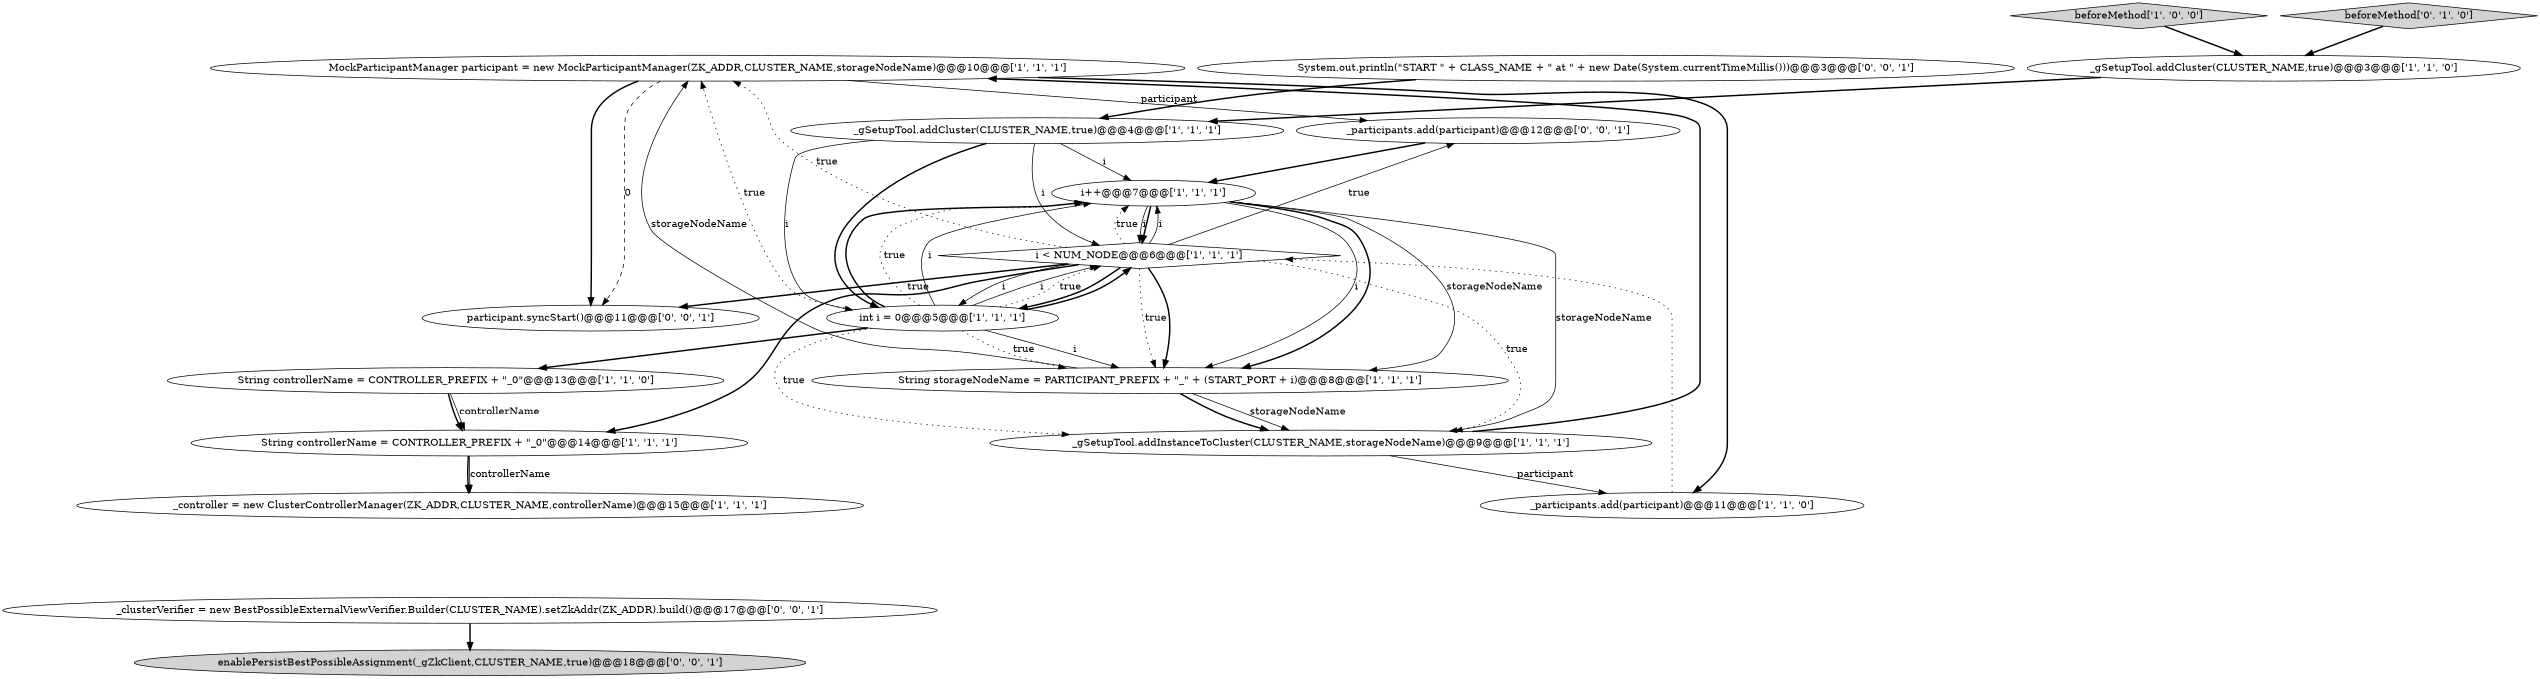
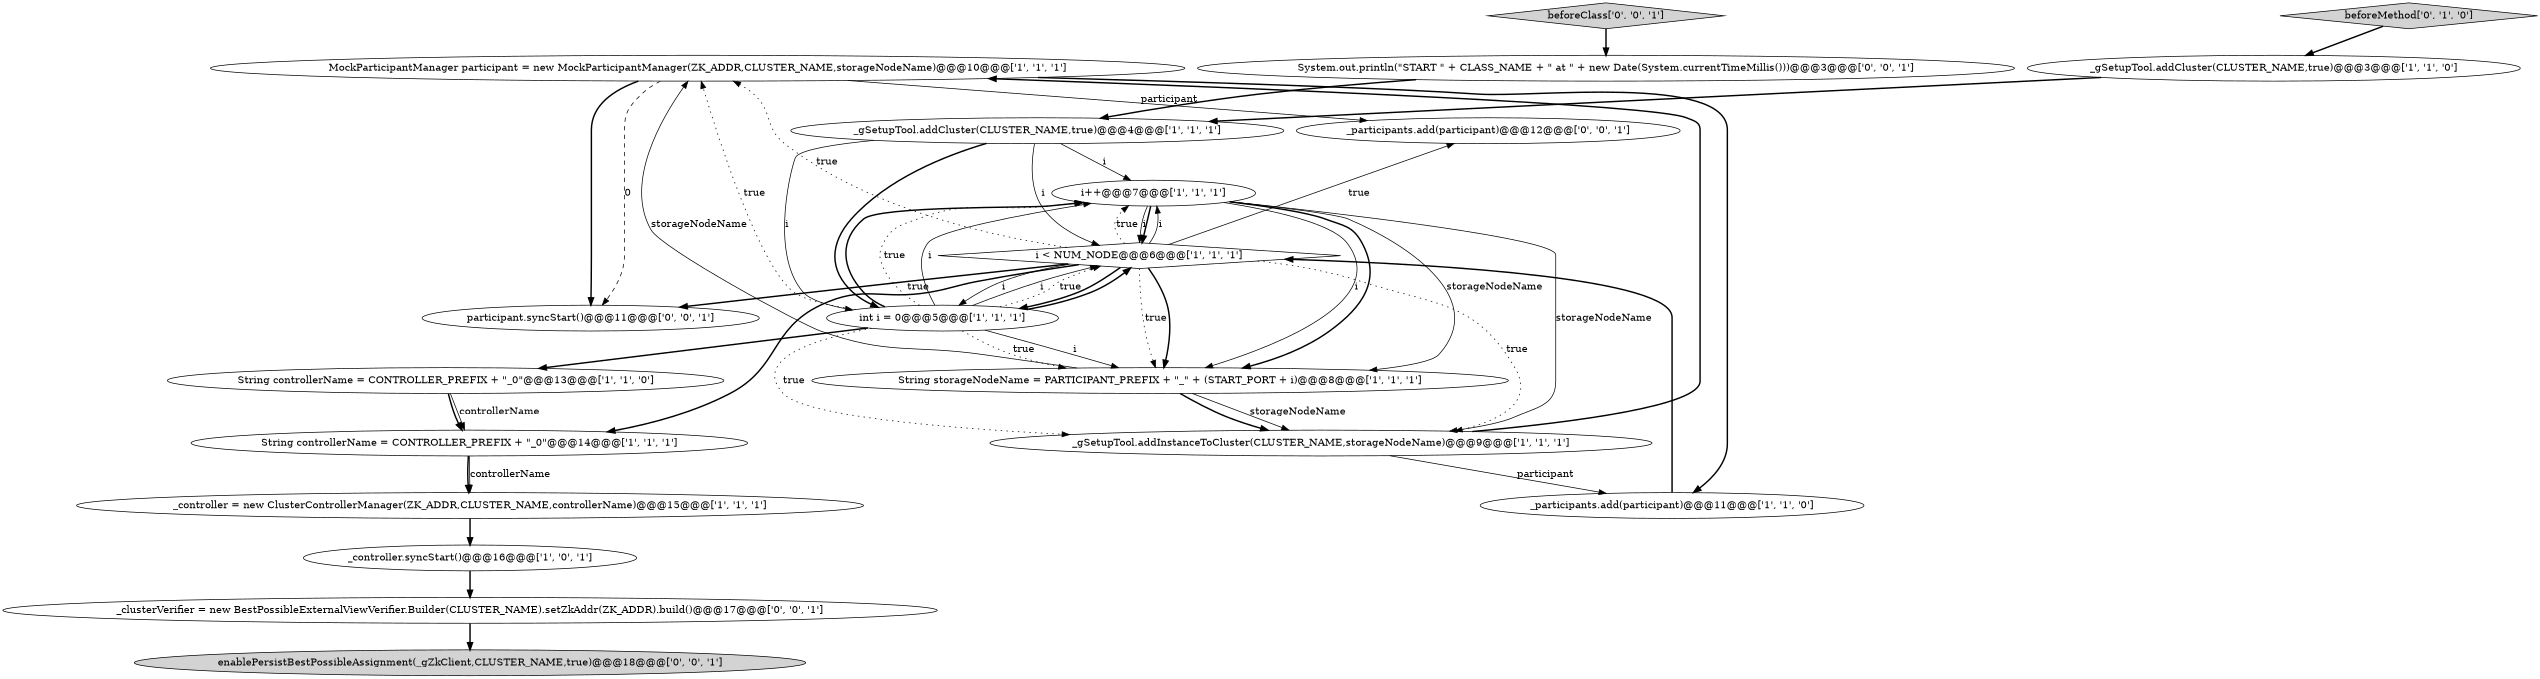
none -> (1606, 16)
(2139, 16) -> none
(1321, 162) -> none
(1575, 281) -> (1575, 281)
none -> (470, 558)
